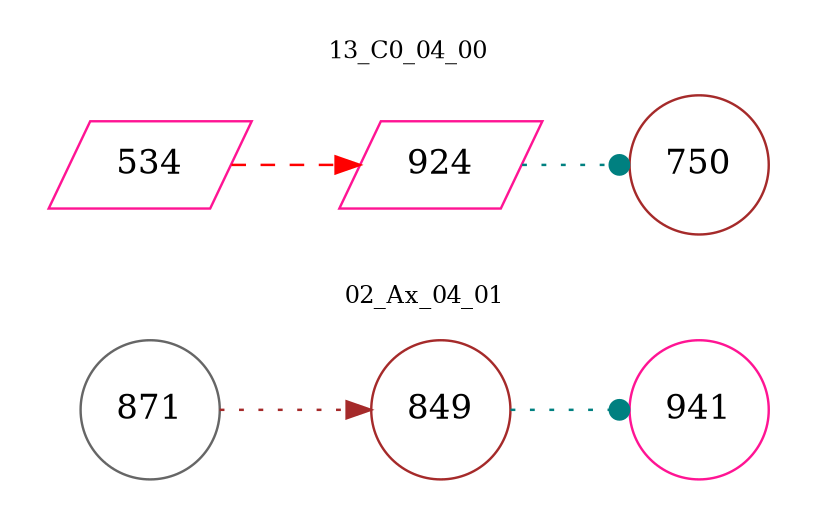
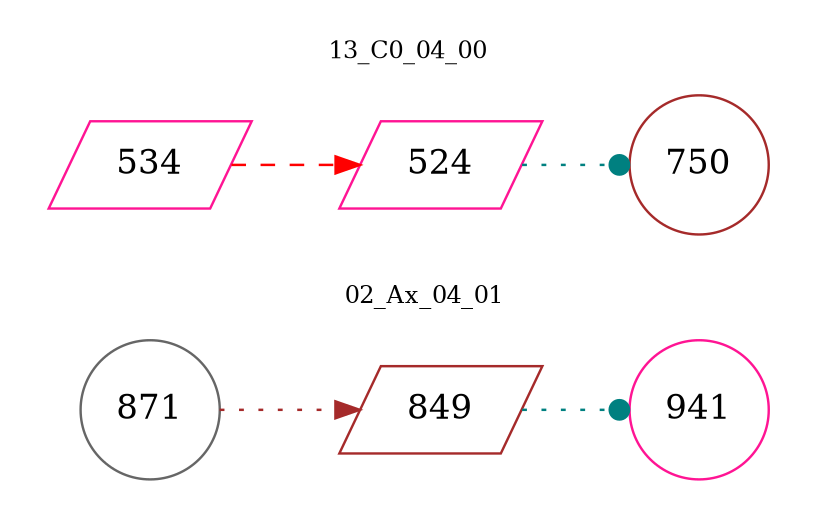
(441, 165) -> (441, 165)
(441, 410) -> (441, 410)
